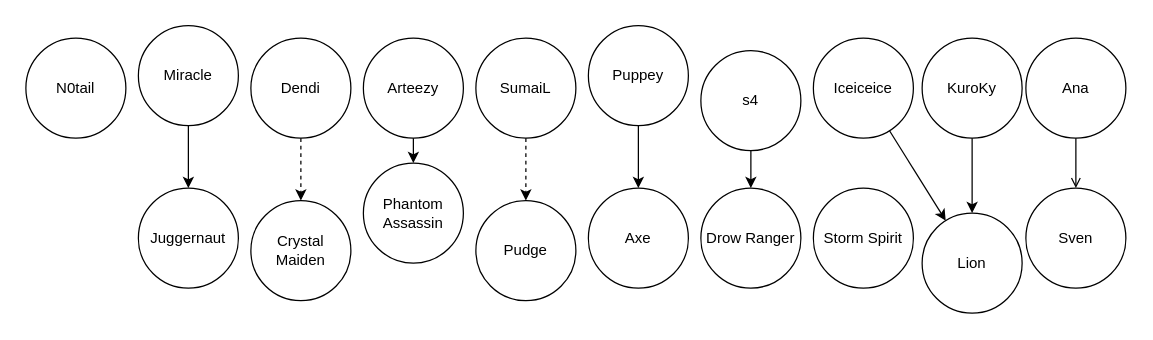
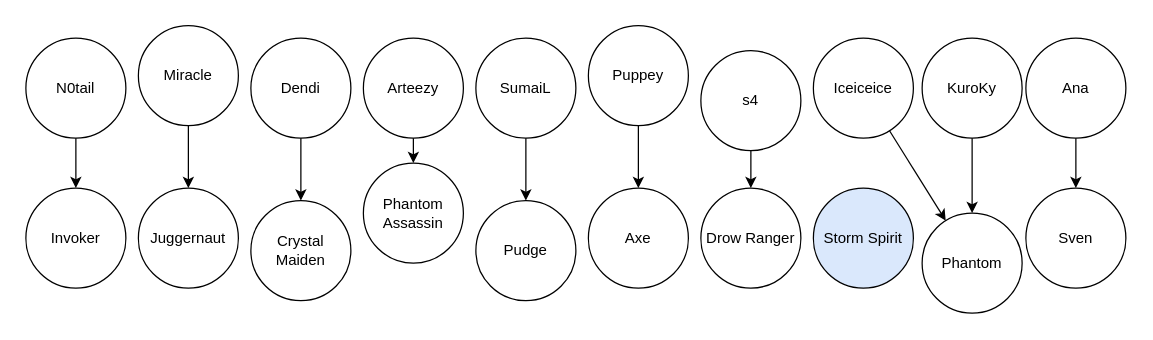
none -> (76, 159)
(301, 165) -> (301, 165)
(526, 165) -> (526, 165)
(1076, 180) -> (1076, 178)
none -> (76, 238)
(863, 238) -> (863, 238)
(972, 263) -> (972, 263)
